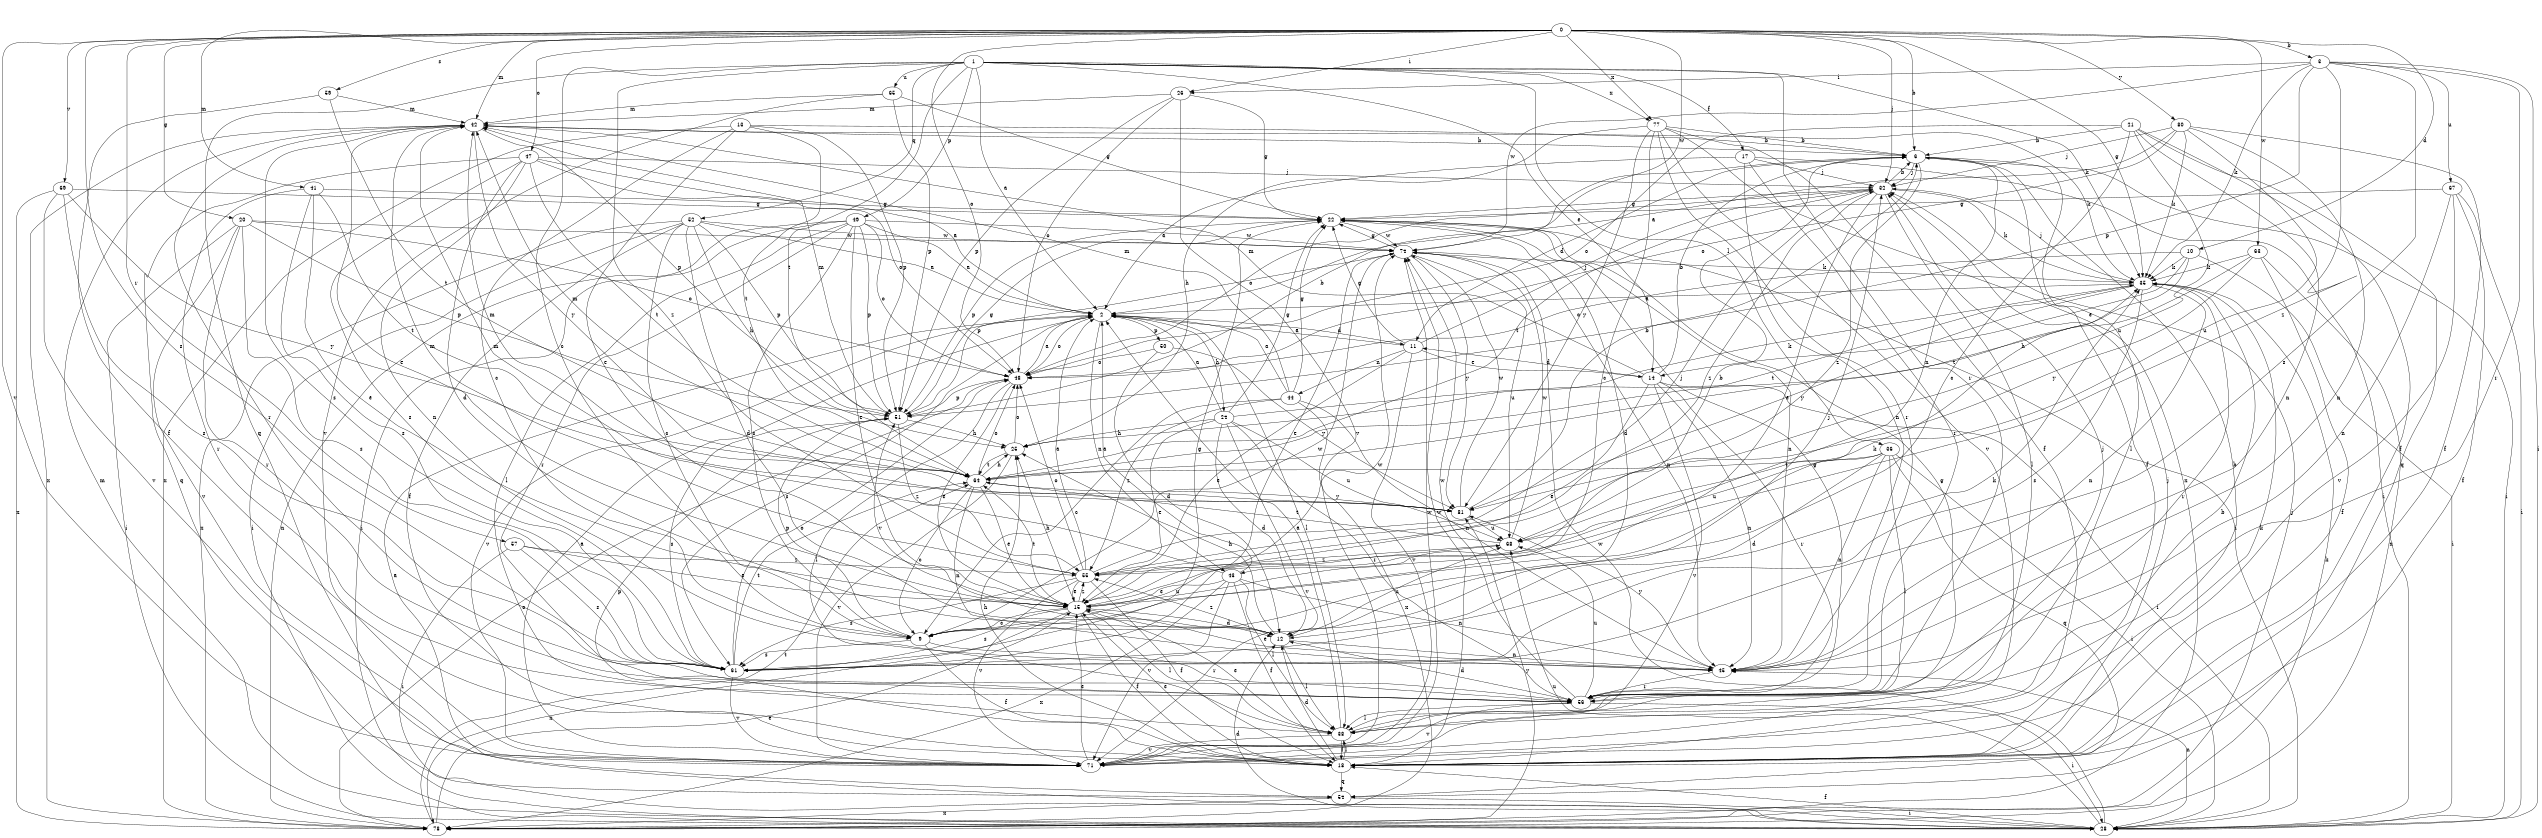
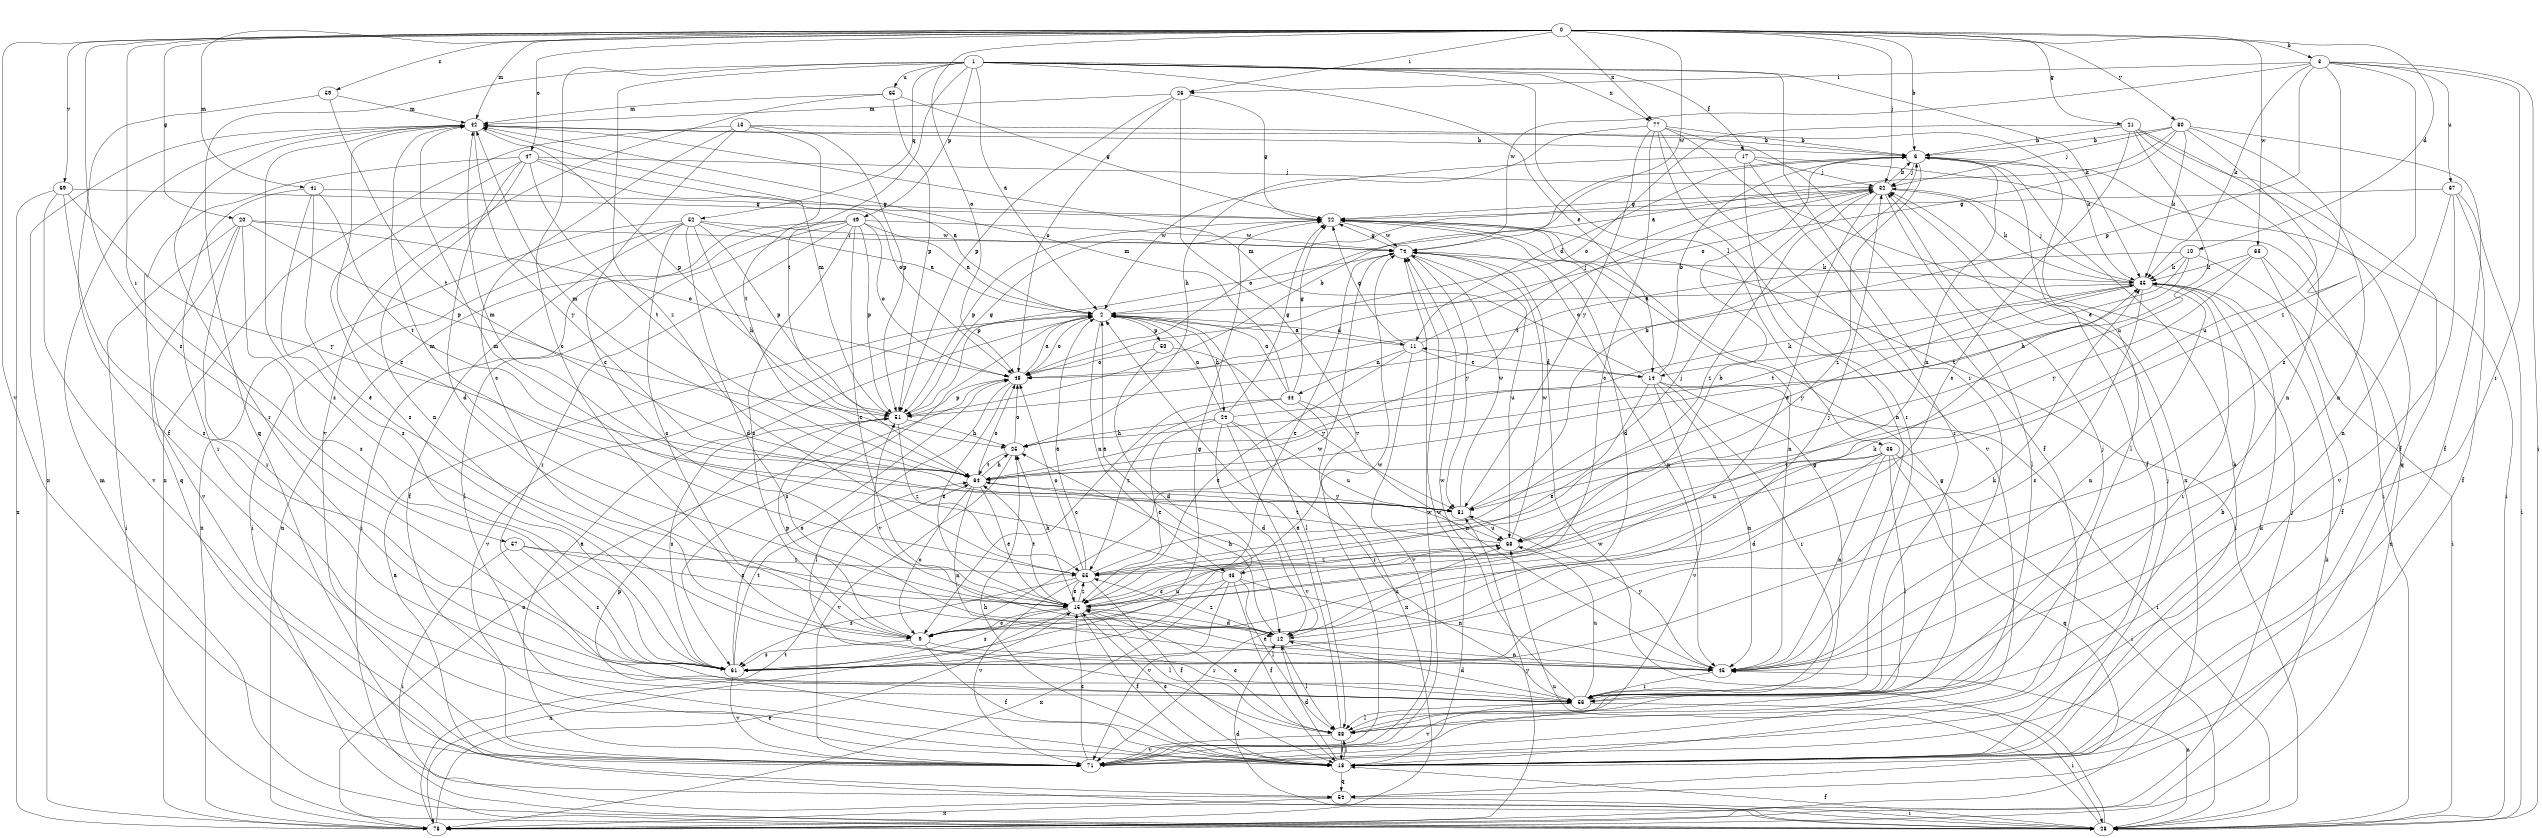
(1918, 47) -> (1869, 33)
none -> (2051, 143)
(850, 236) -> (850, 236)
(1164, 236) -> (1164, 236)
(620, 679) -> (580, 682)
